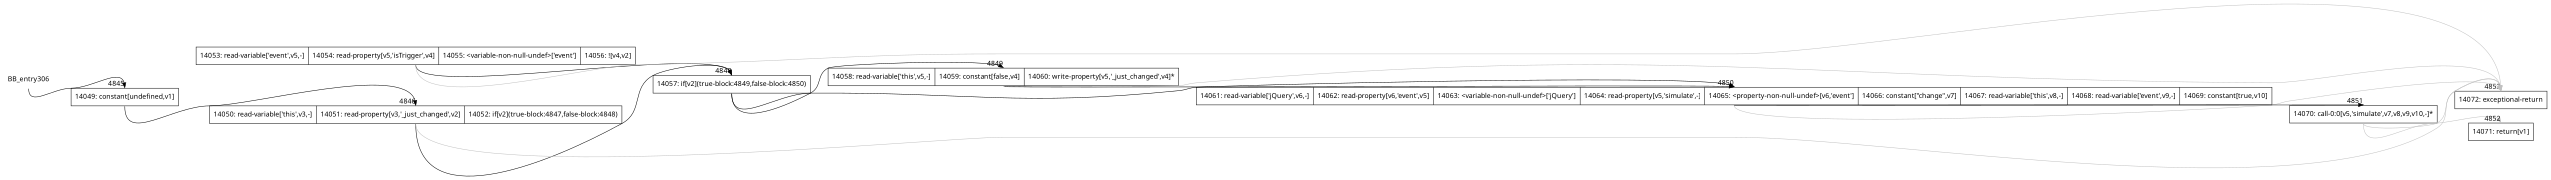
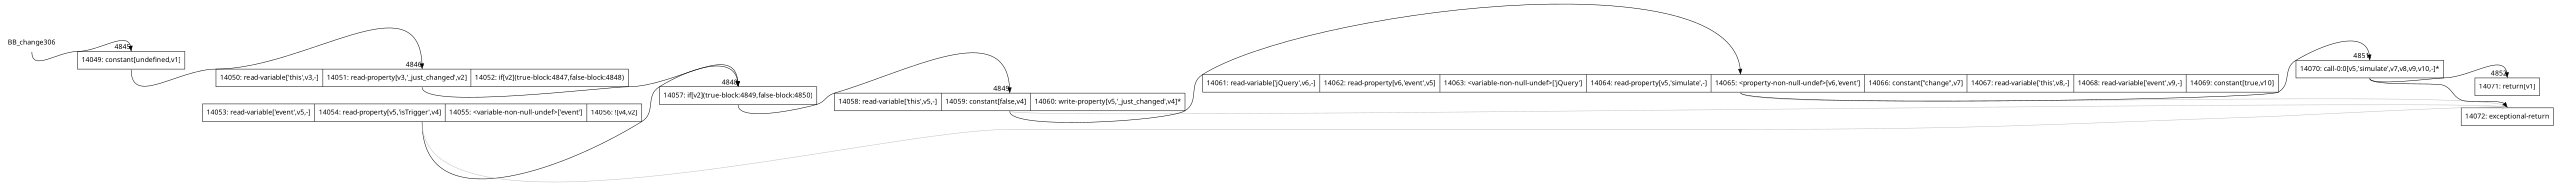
(29, 79) -> (32, 43)
(1174, 91) -> none
(2442, 119) -> (2439, 85)
(2448, 122) -> (2440, 78)
(1472, 137) -> none
